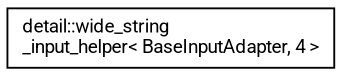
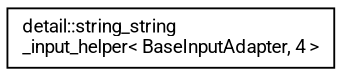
(171, 38) -> (171, 38)
